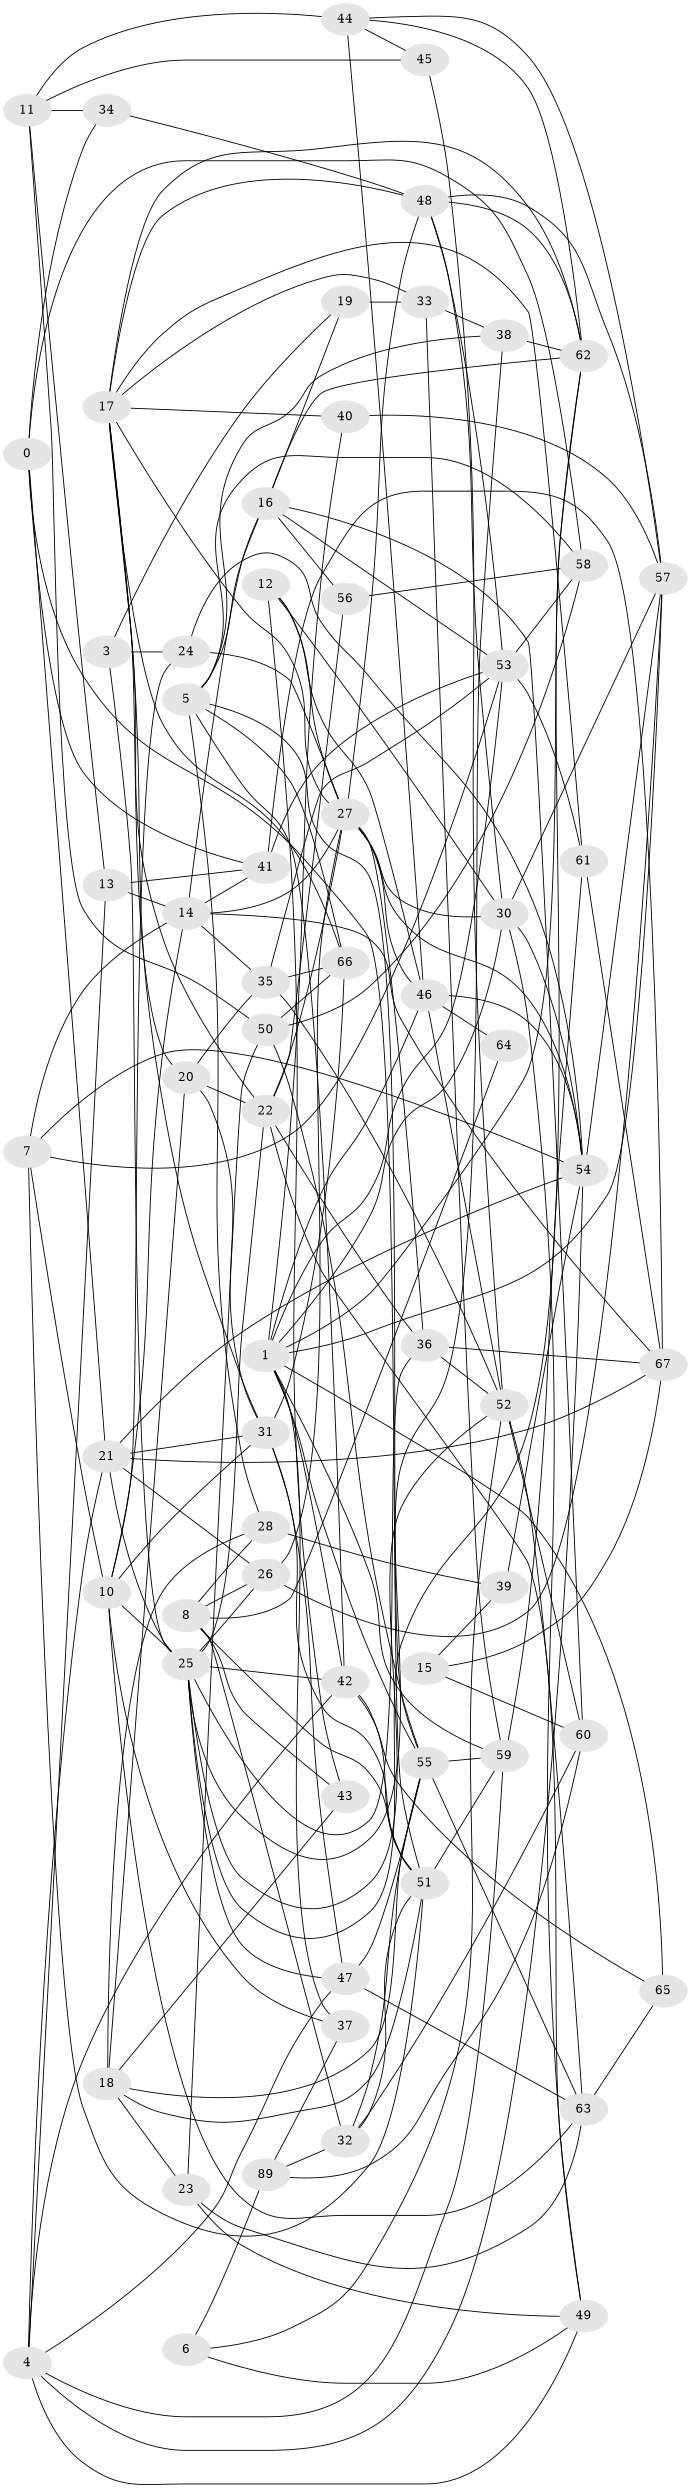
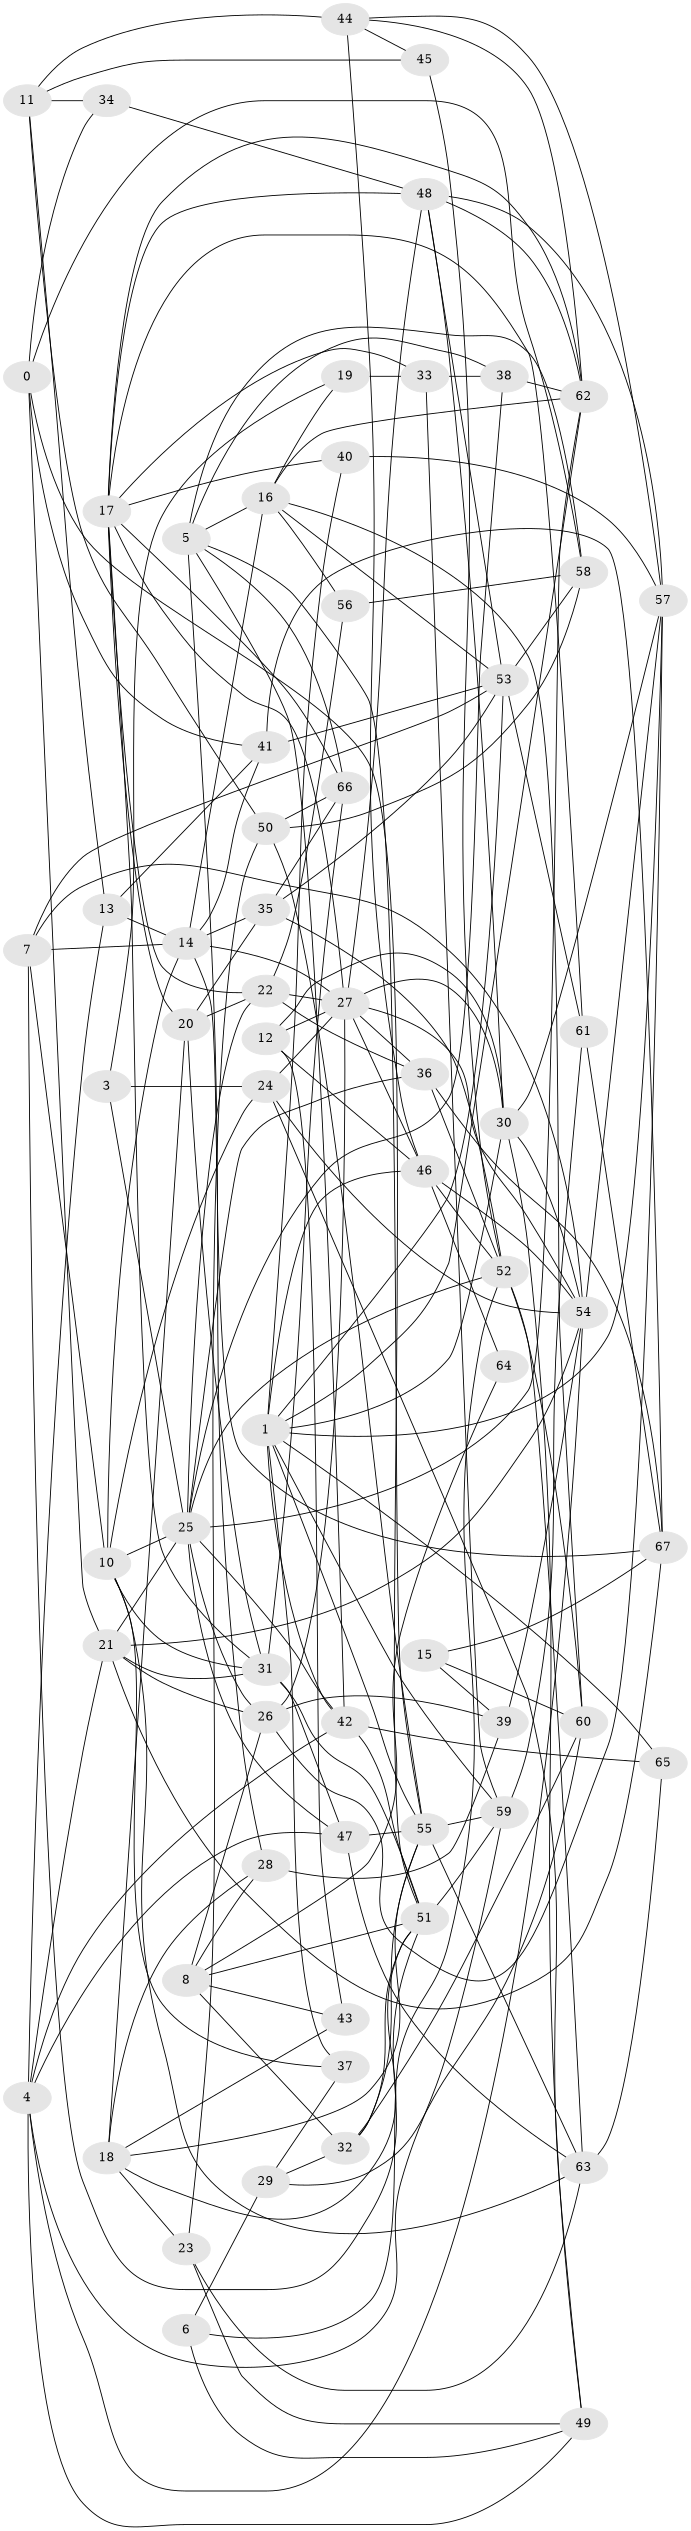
(523, 1554) -> (488, 1602)
none -> (385, 1697)
(266, 2175) -> (266, 2182)
